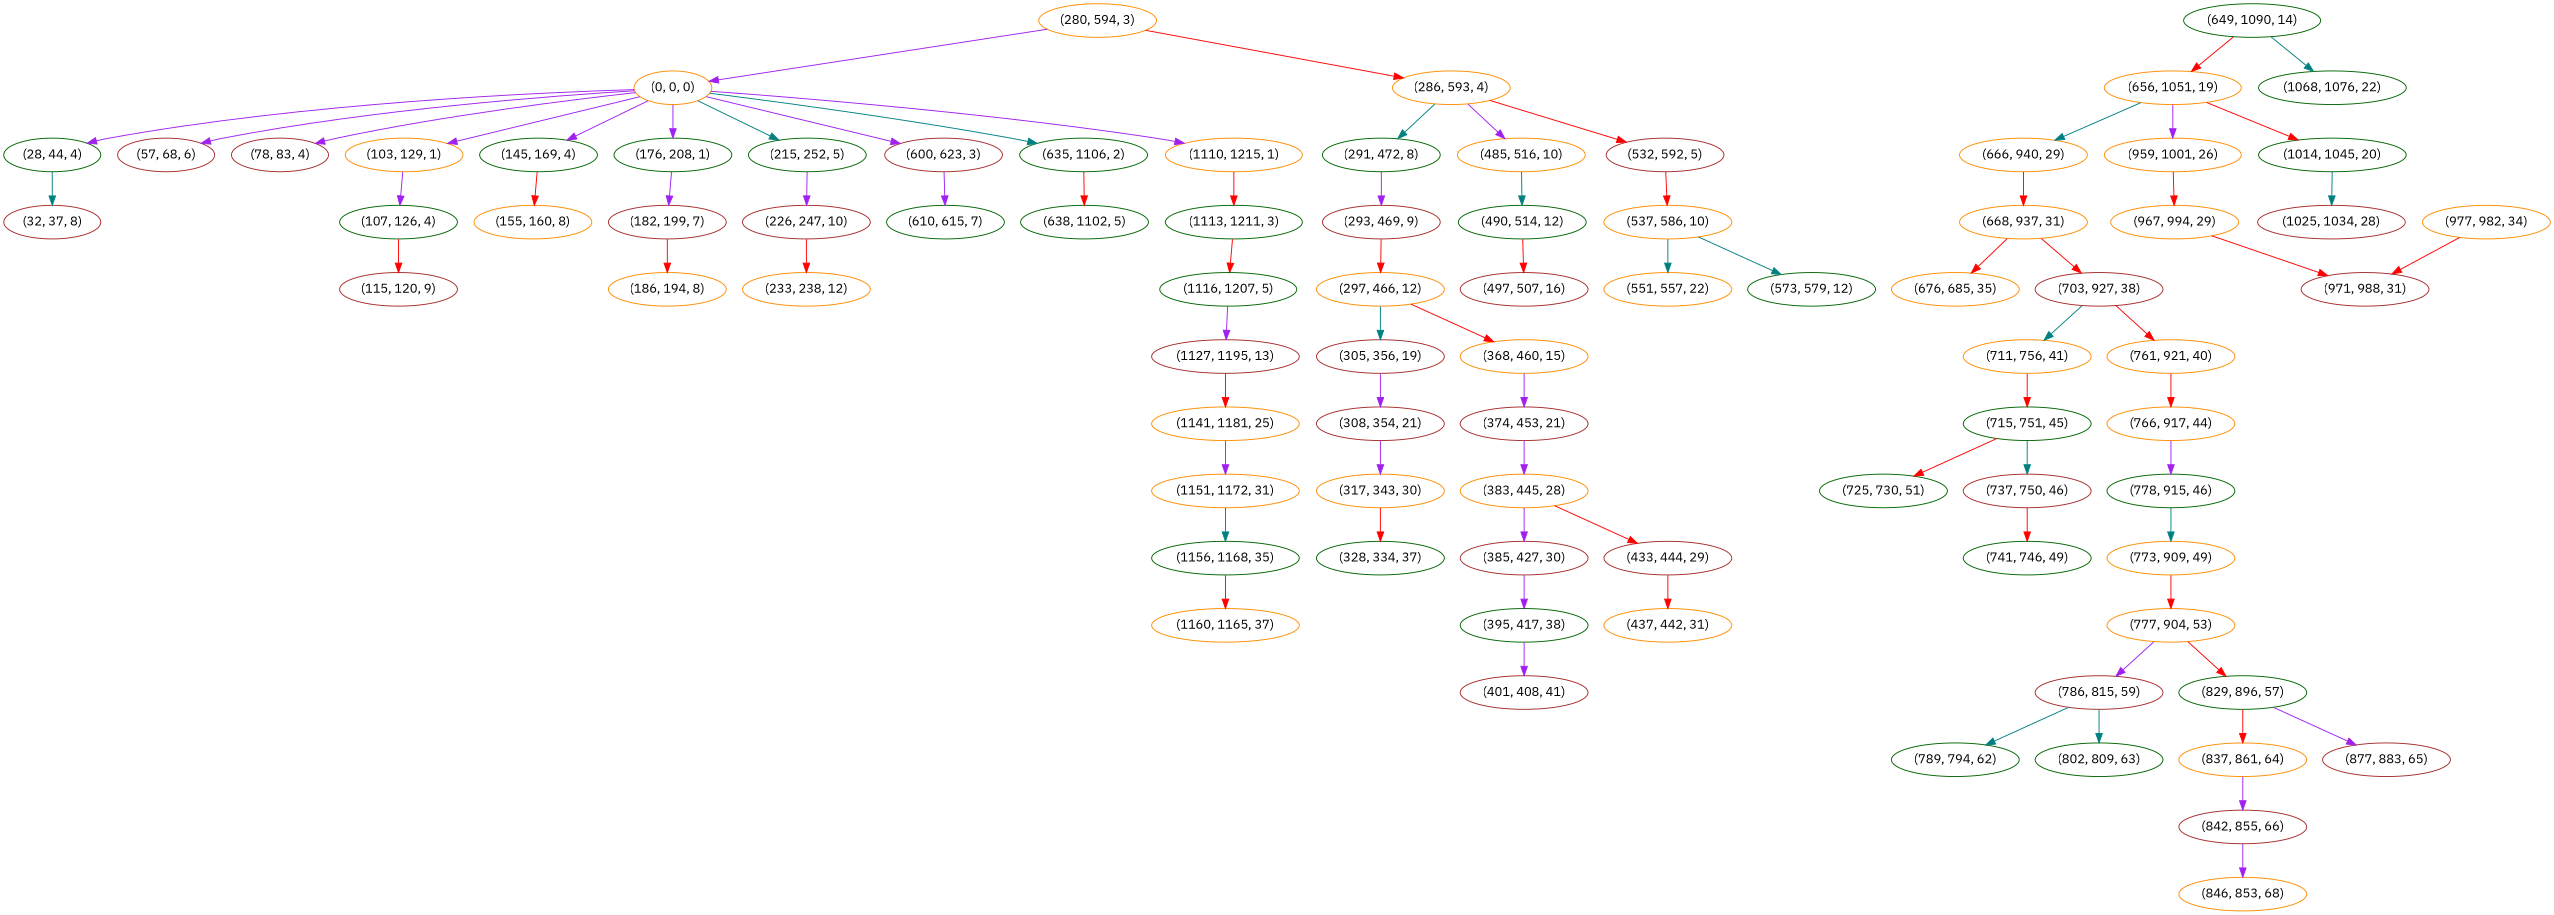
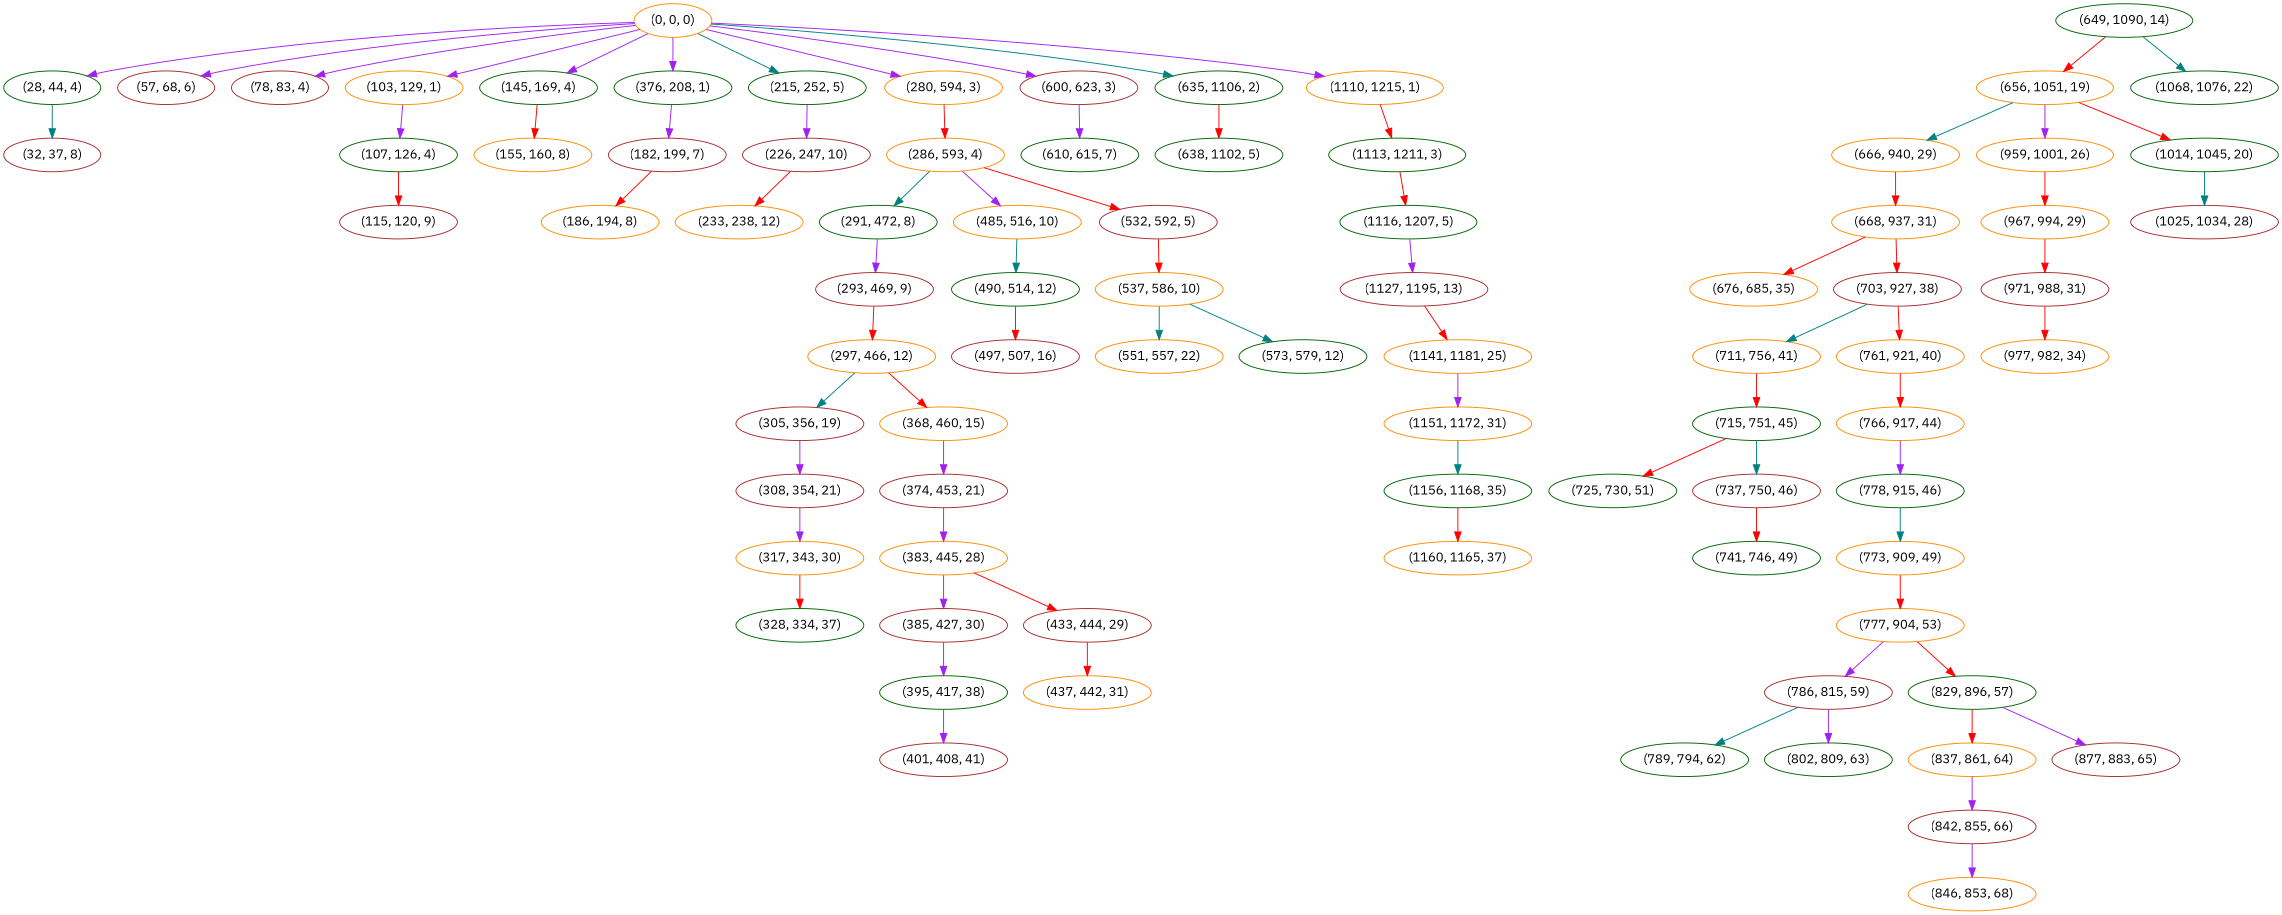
(883, 55) -> (799, 52)
(673, 155) -> (673, 88)
(2430, 253) -> (2045, 318)
(2099, 722) -> (1828, 722)
